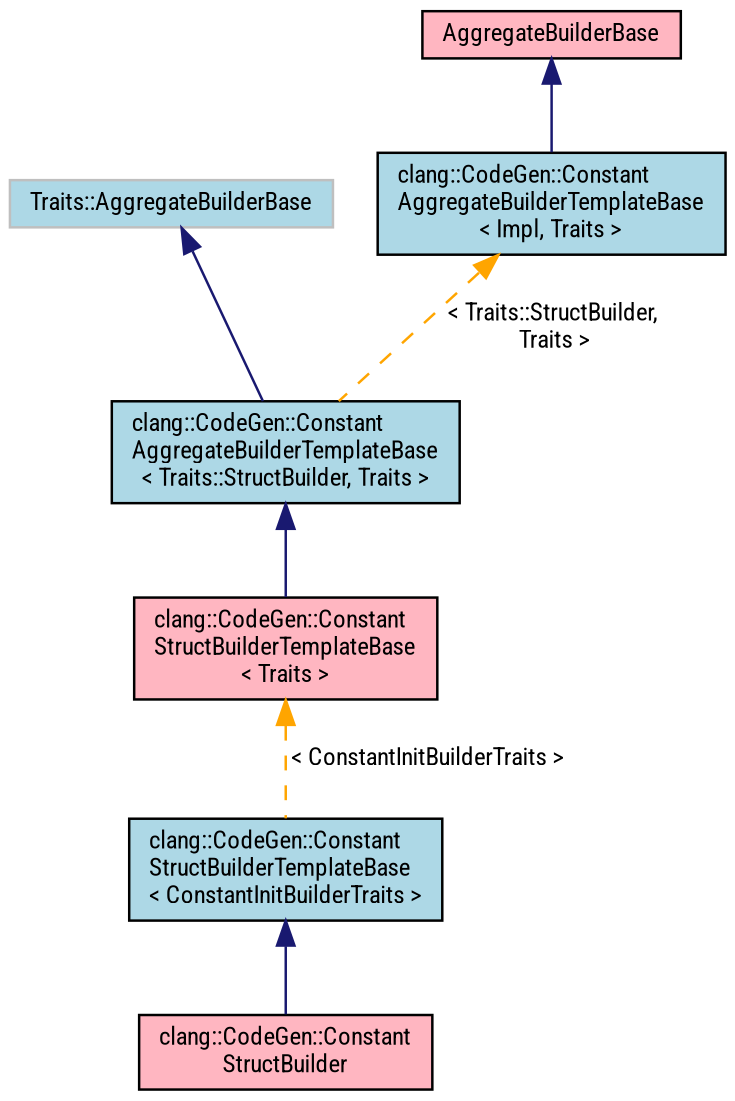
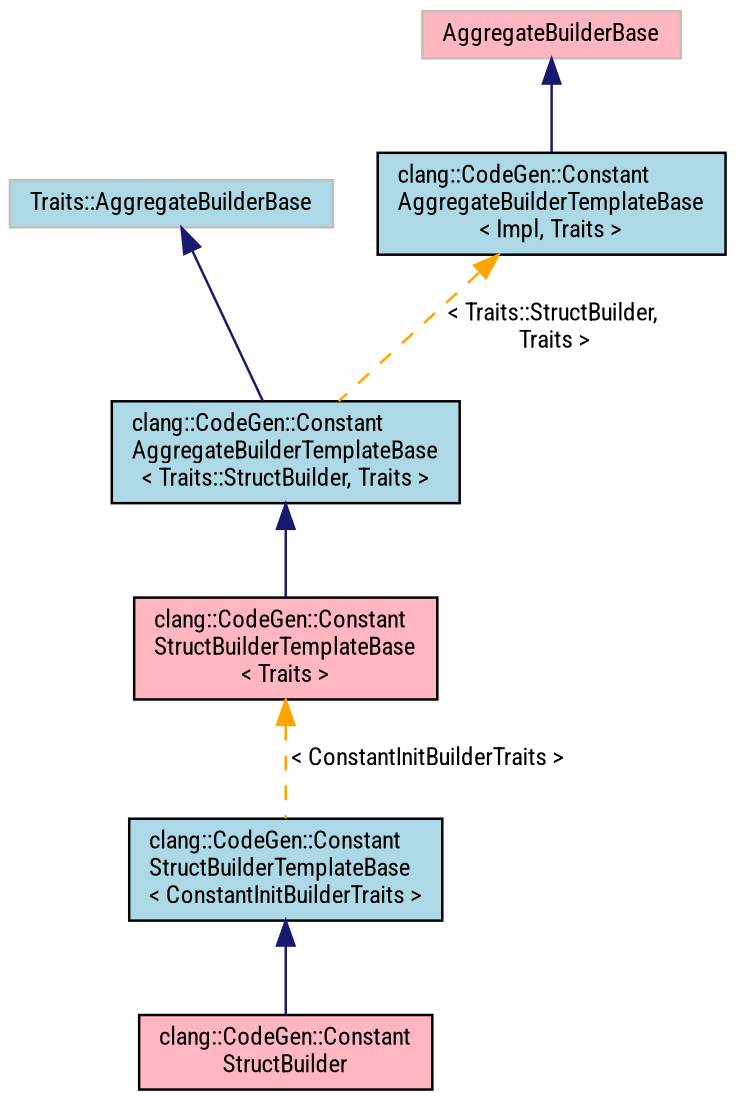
(552, 35) -> (552, 35)
